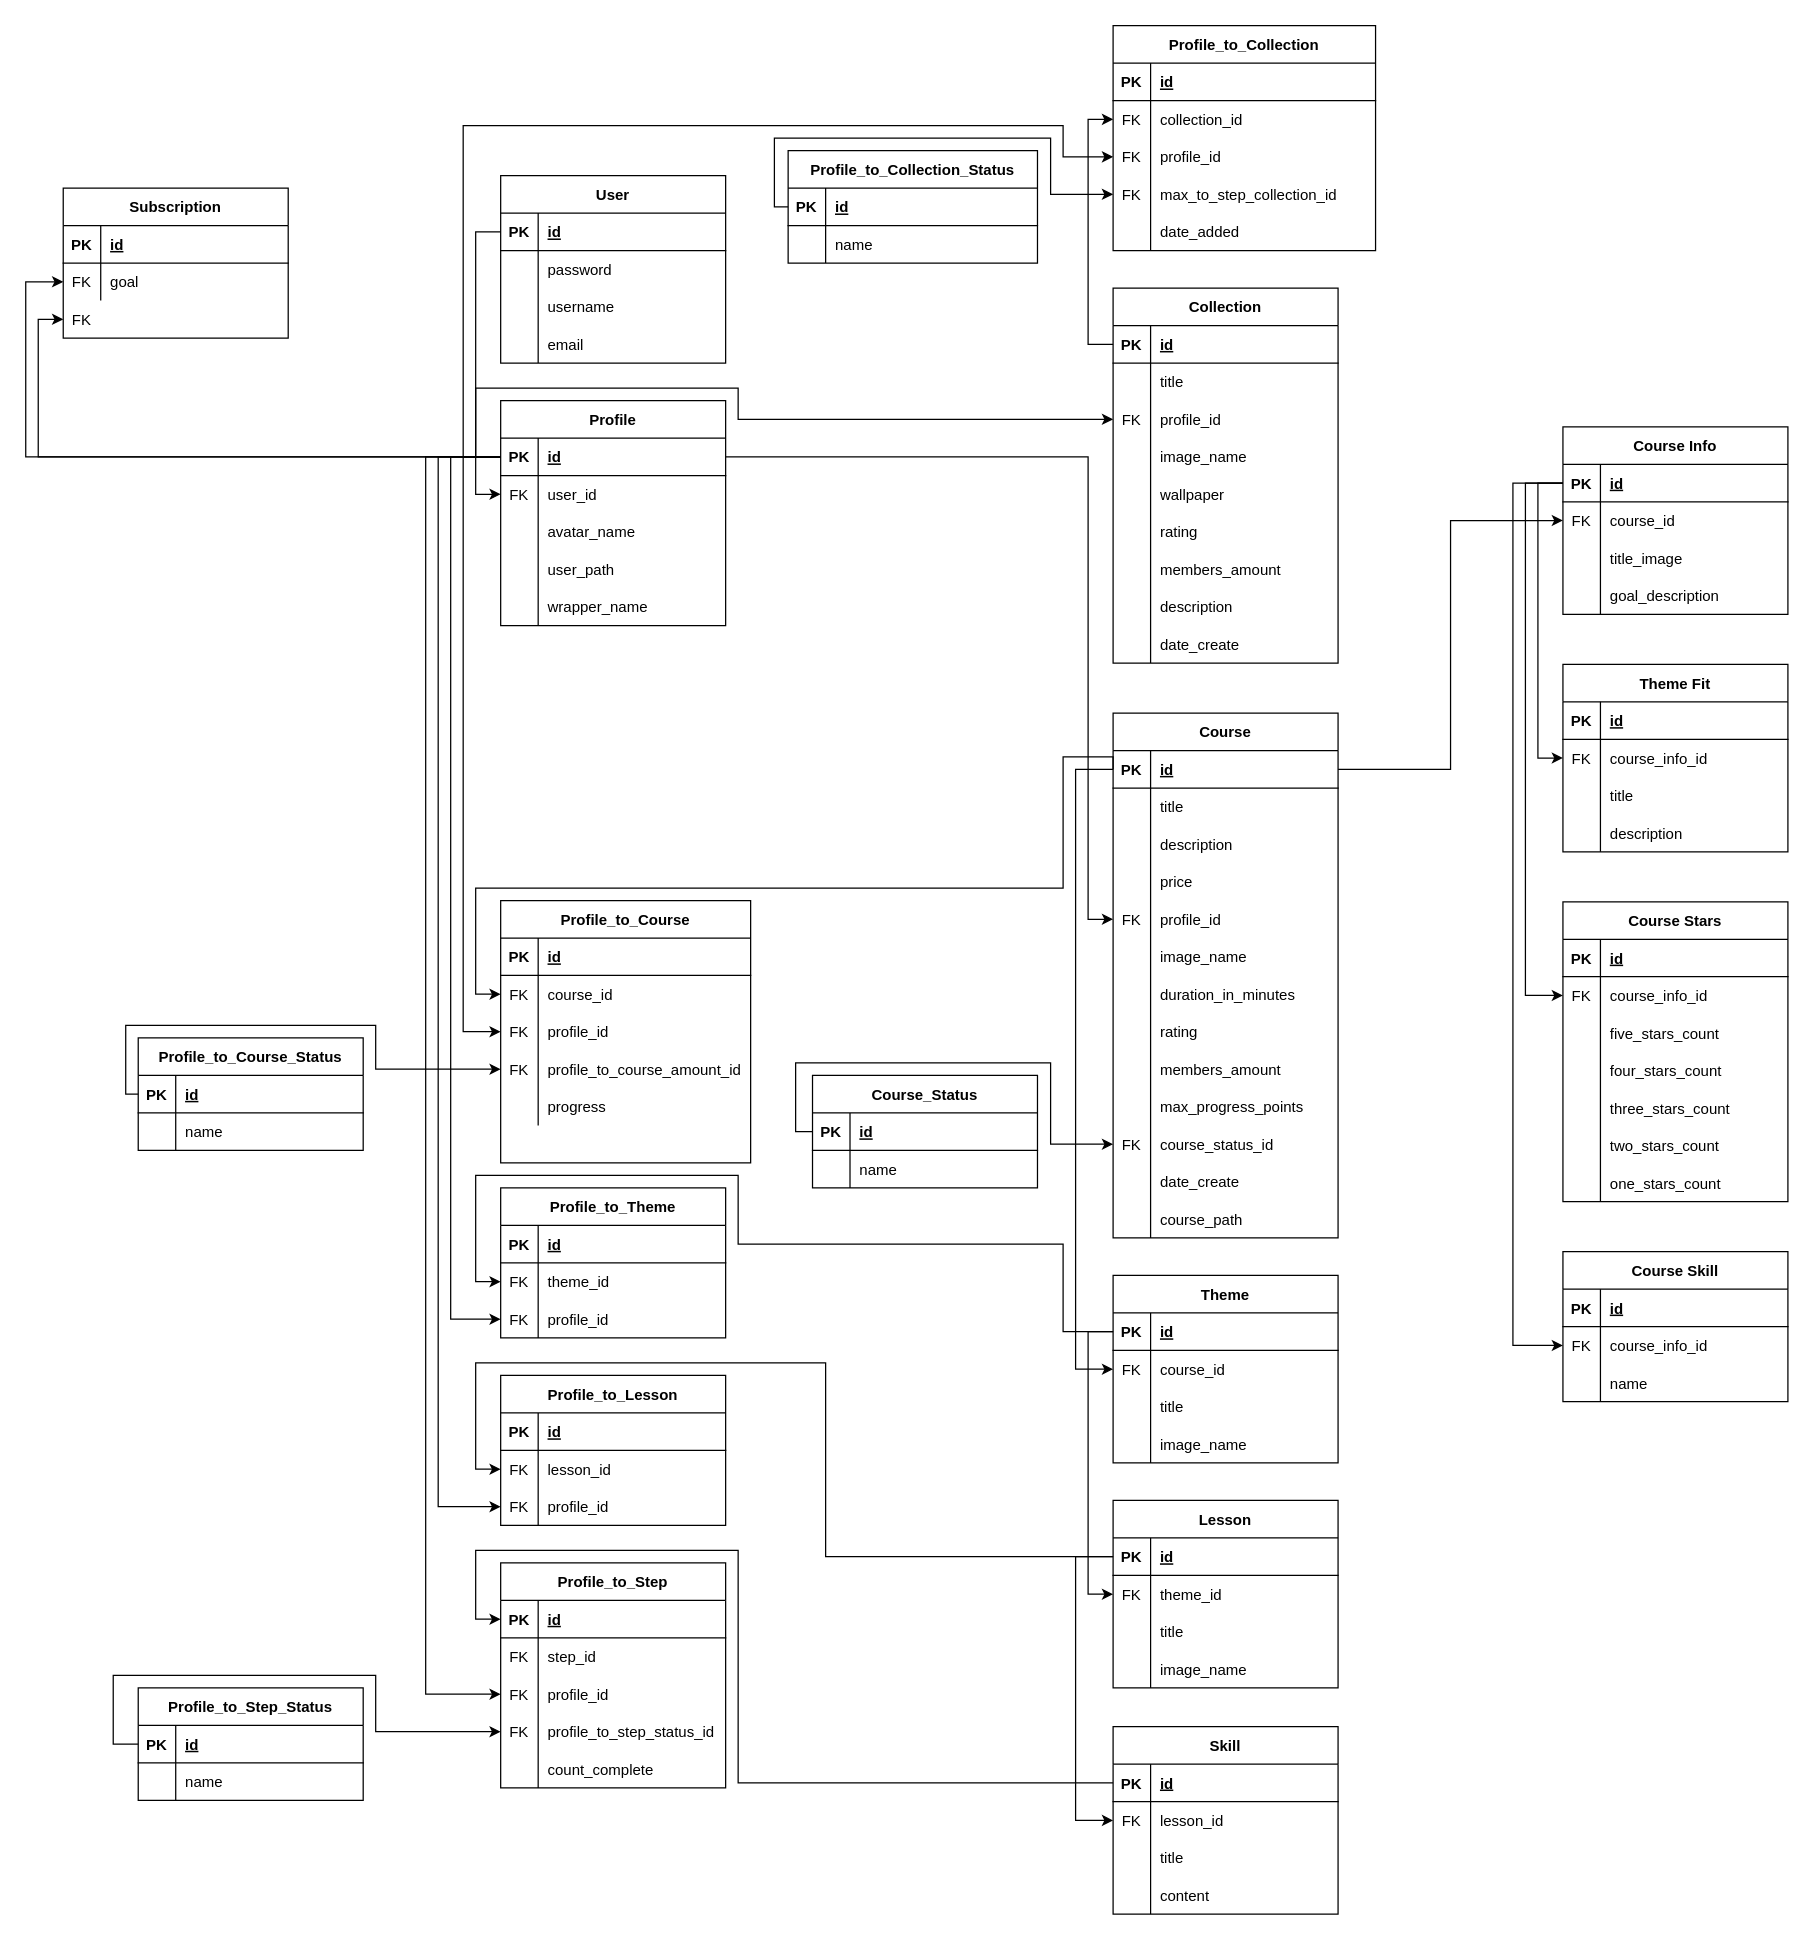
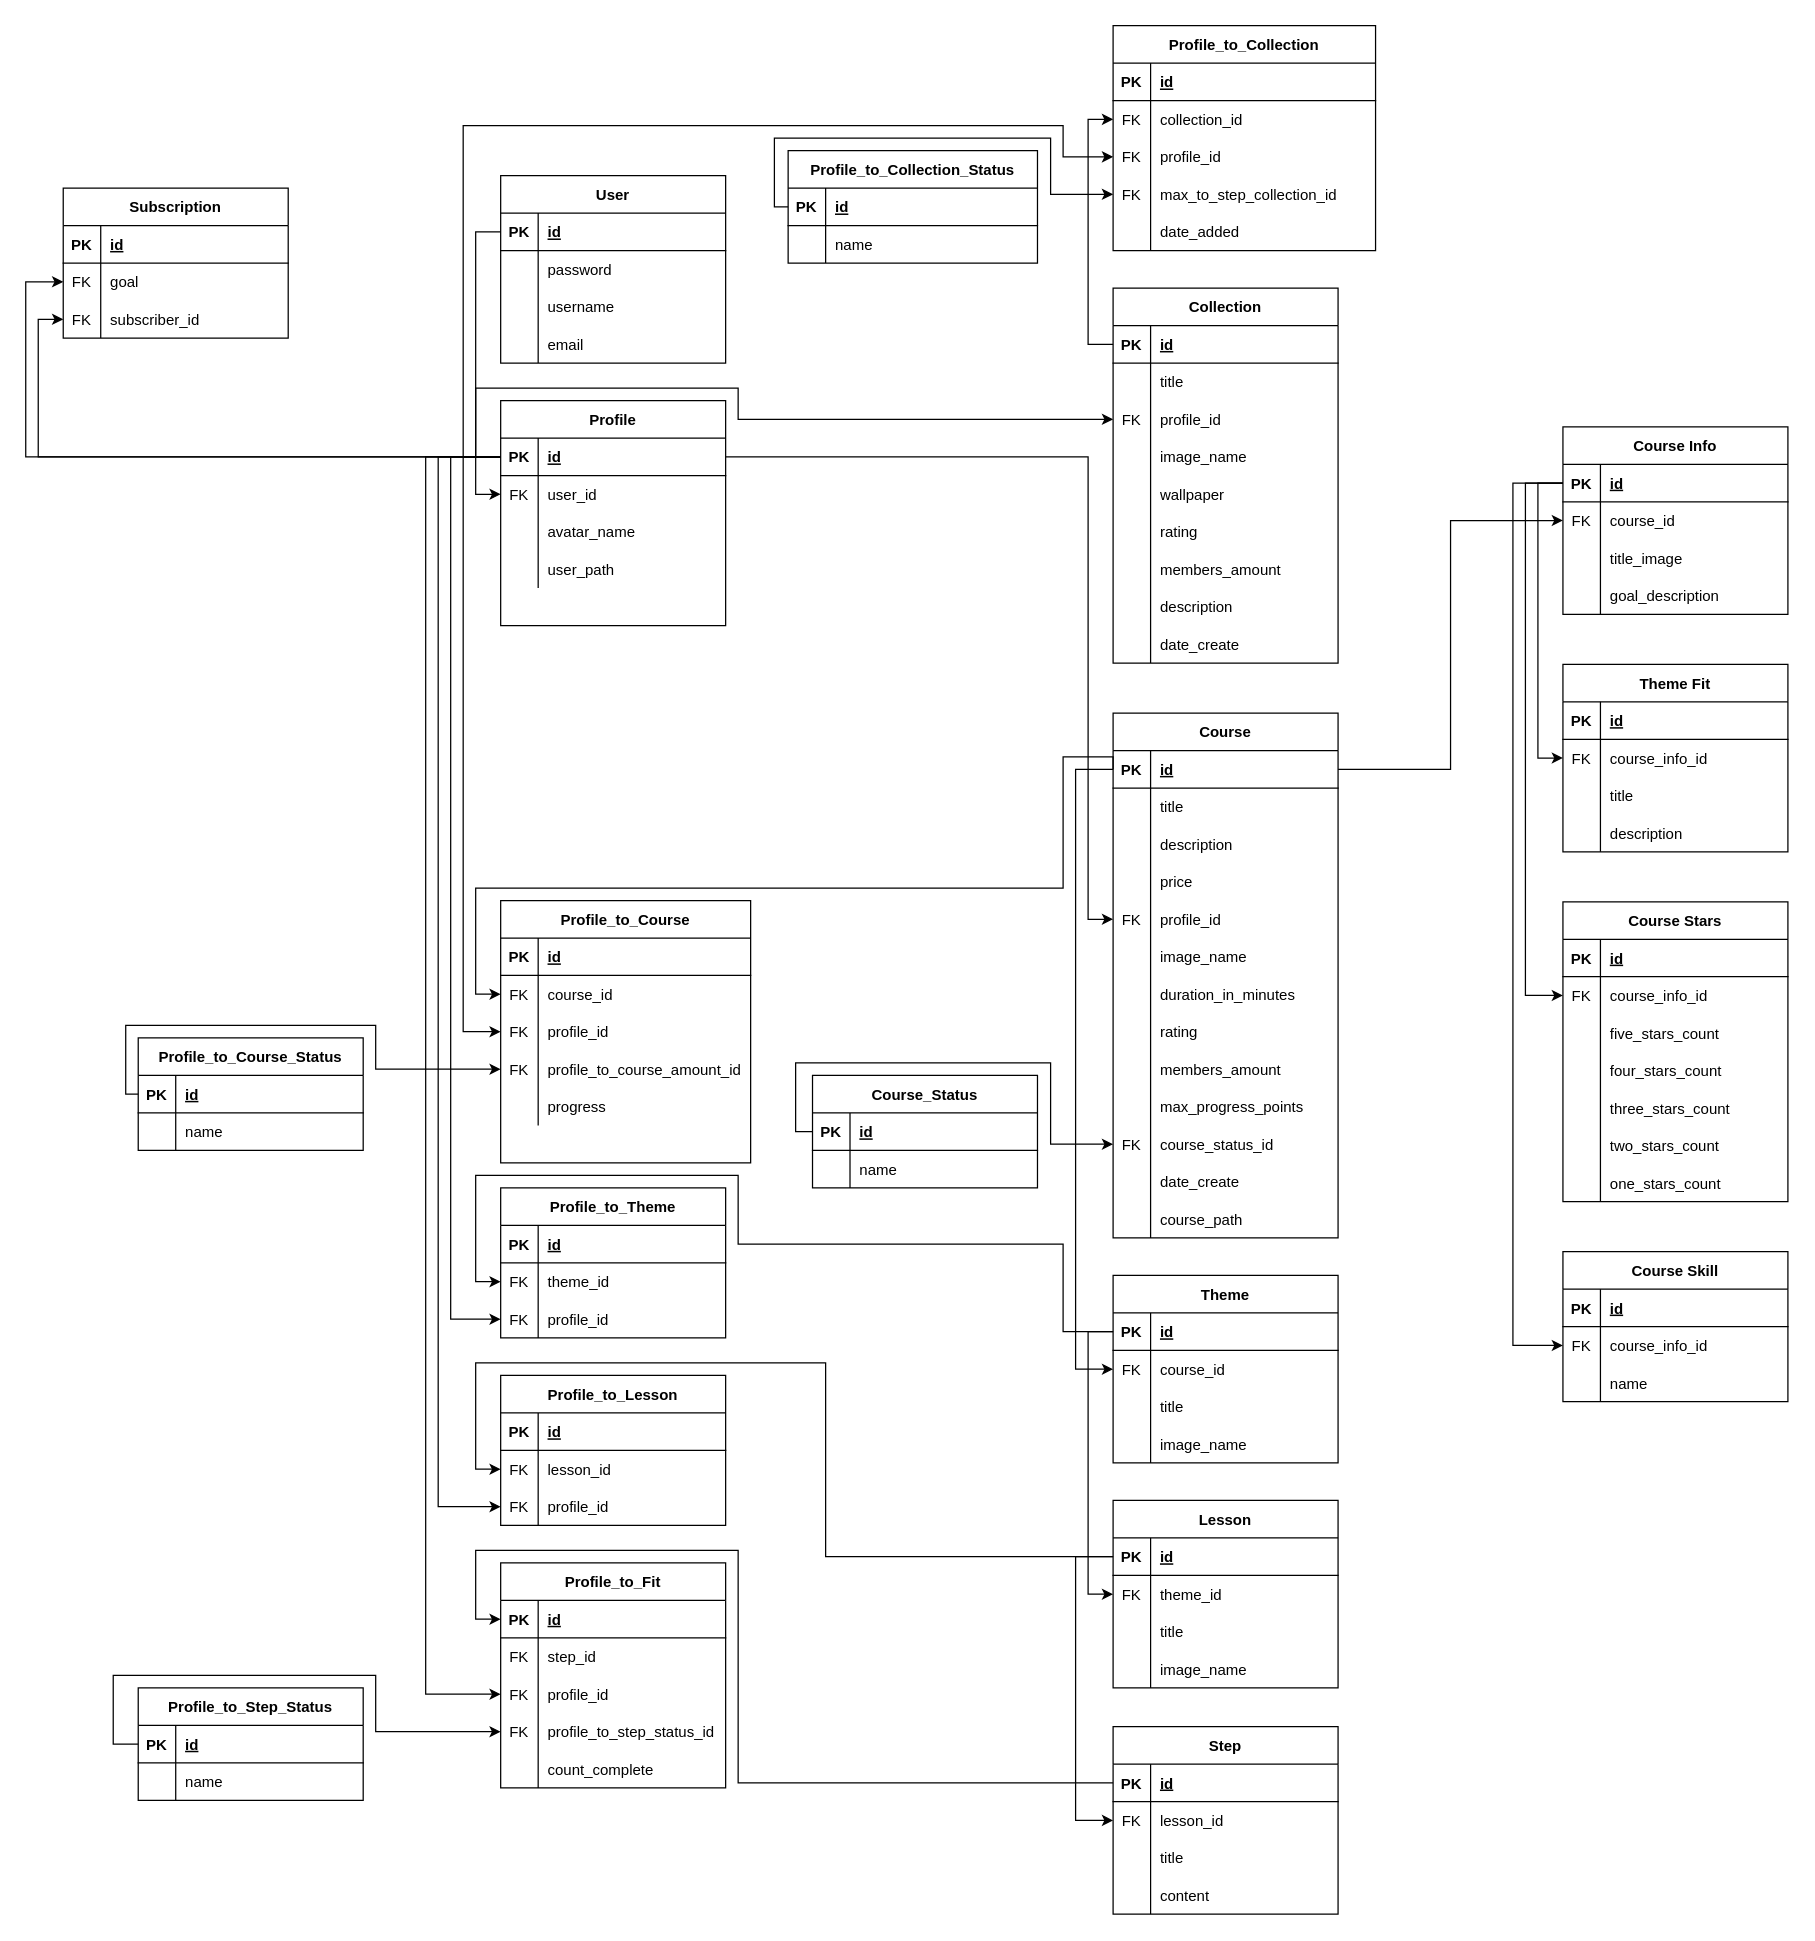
none -> (194, 319)
(632, 607) -> none
(613, 1583) -> (613, 1583)
(1225, 1746) -> (1225, 1746)
